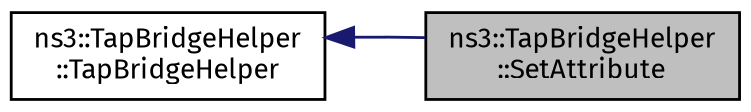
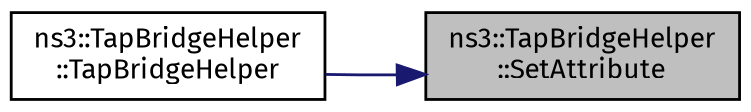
(390, 37) -> (361, 75)
